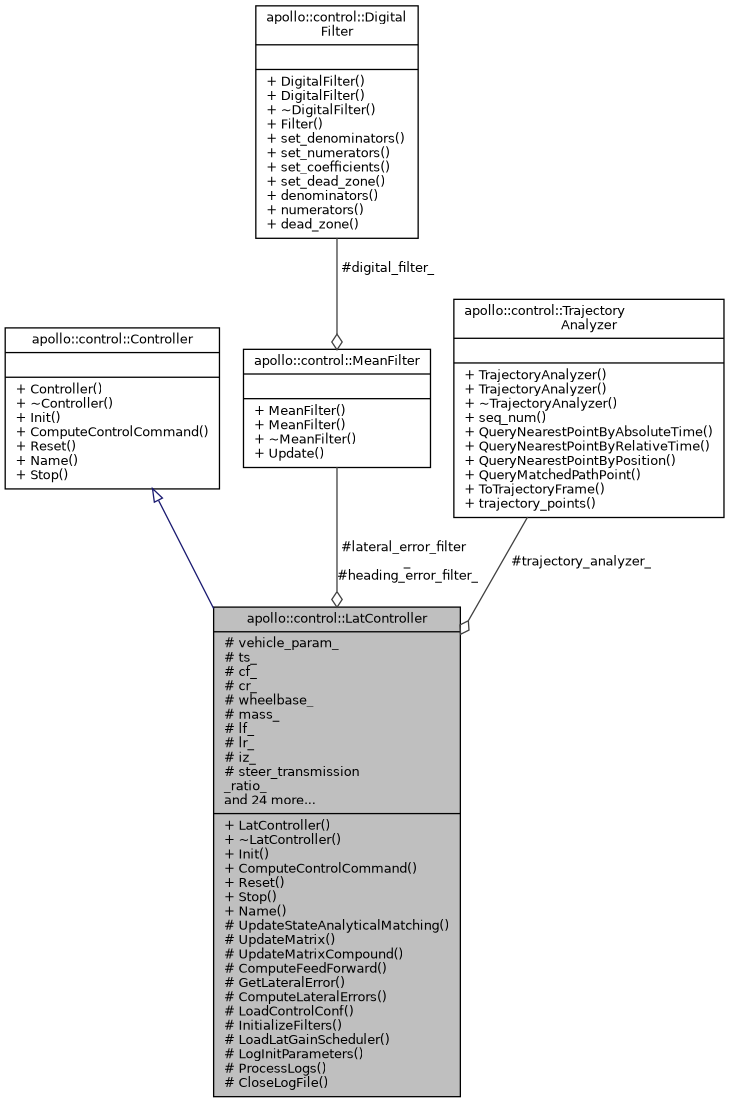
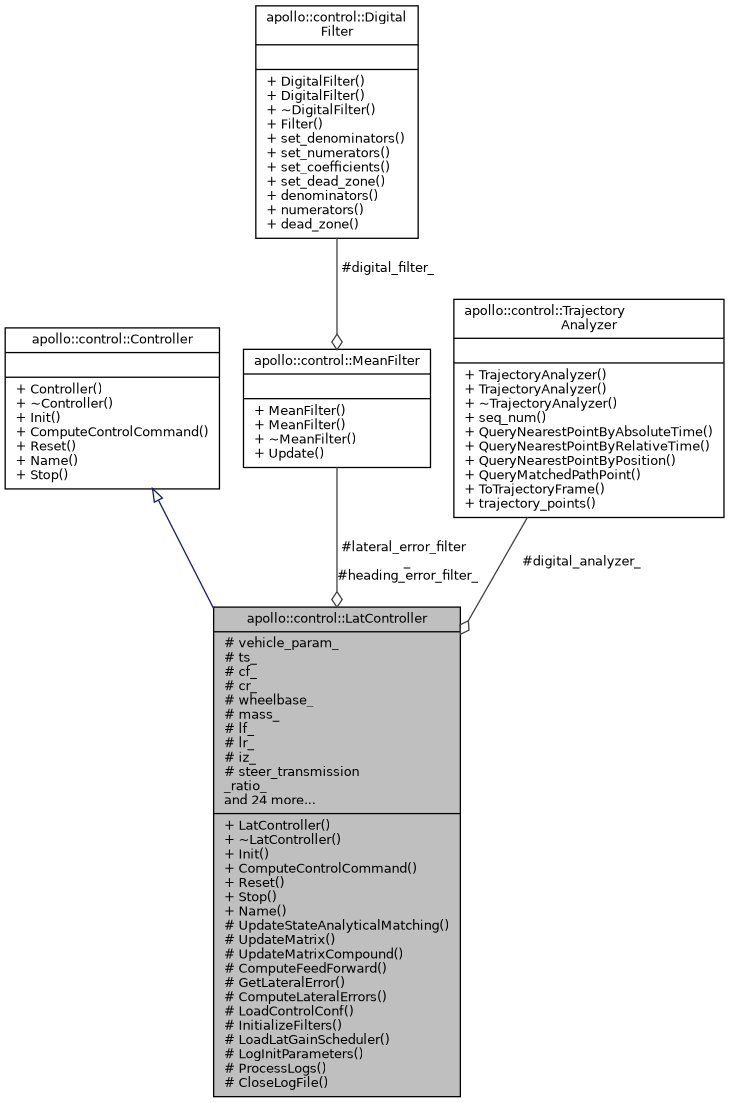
(580, 562) -> (580, 562)
